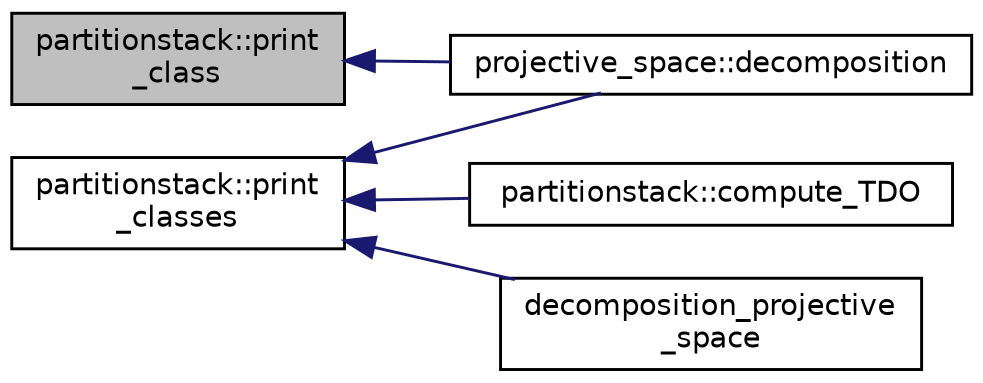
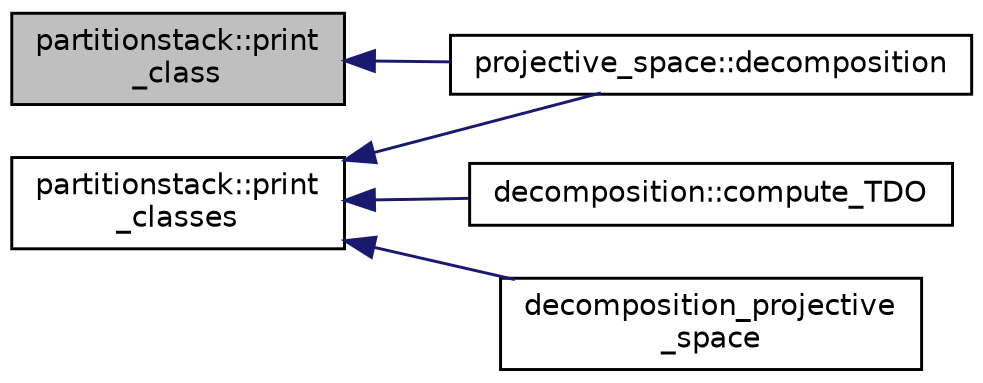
(711, 194) -> (711, 194)
